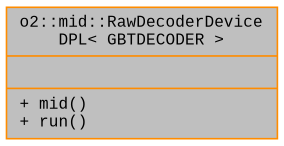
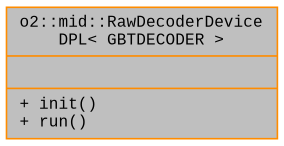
(54, 104) -> (59, 104)
